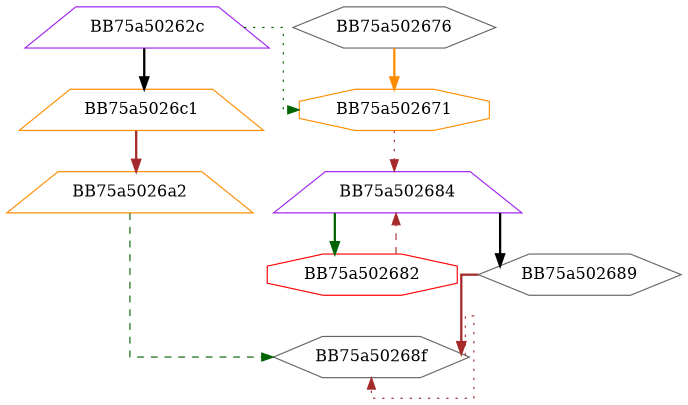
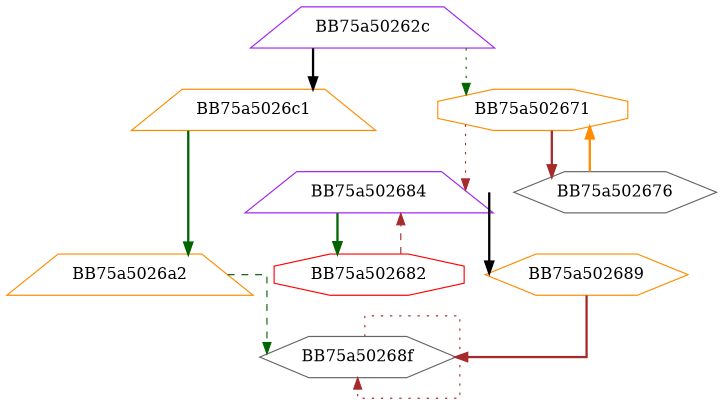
(136, 145) -> (188, 187)
none -> (552, 148)
(580, 275) -> (587, 275)
